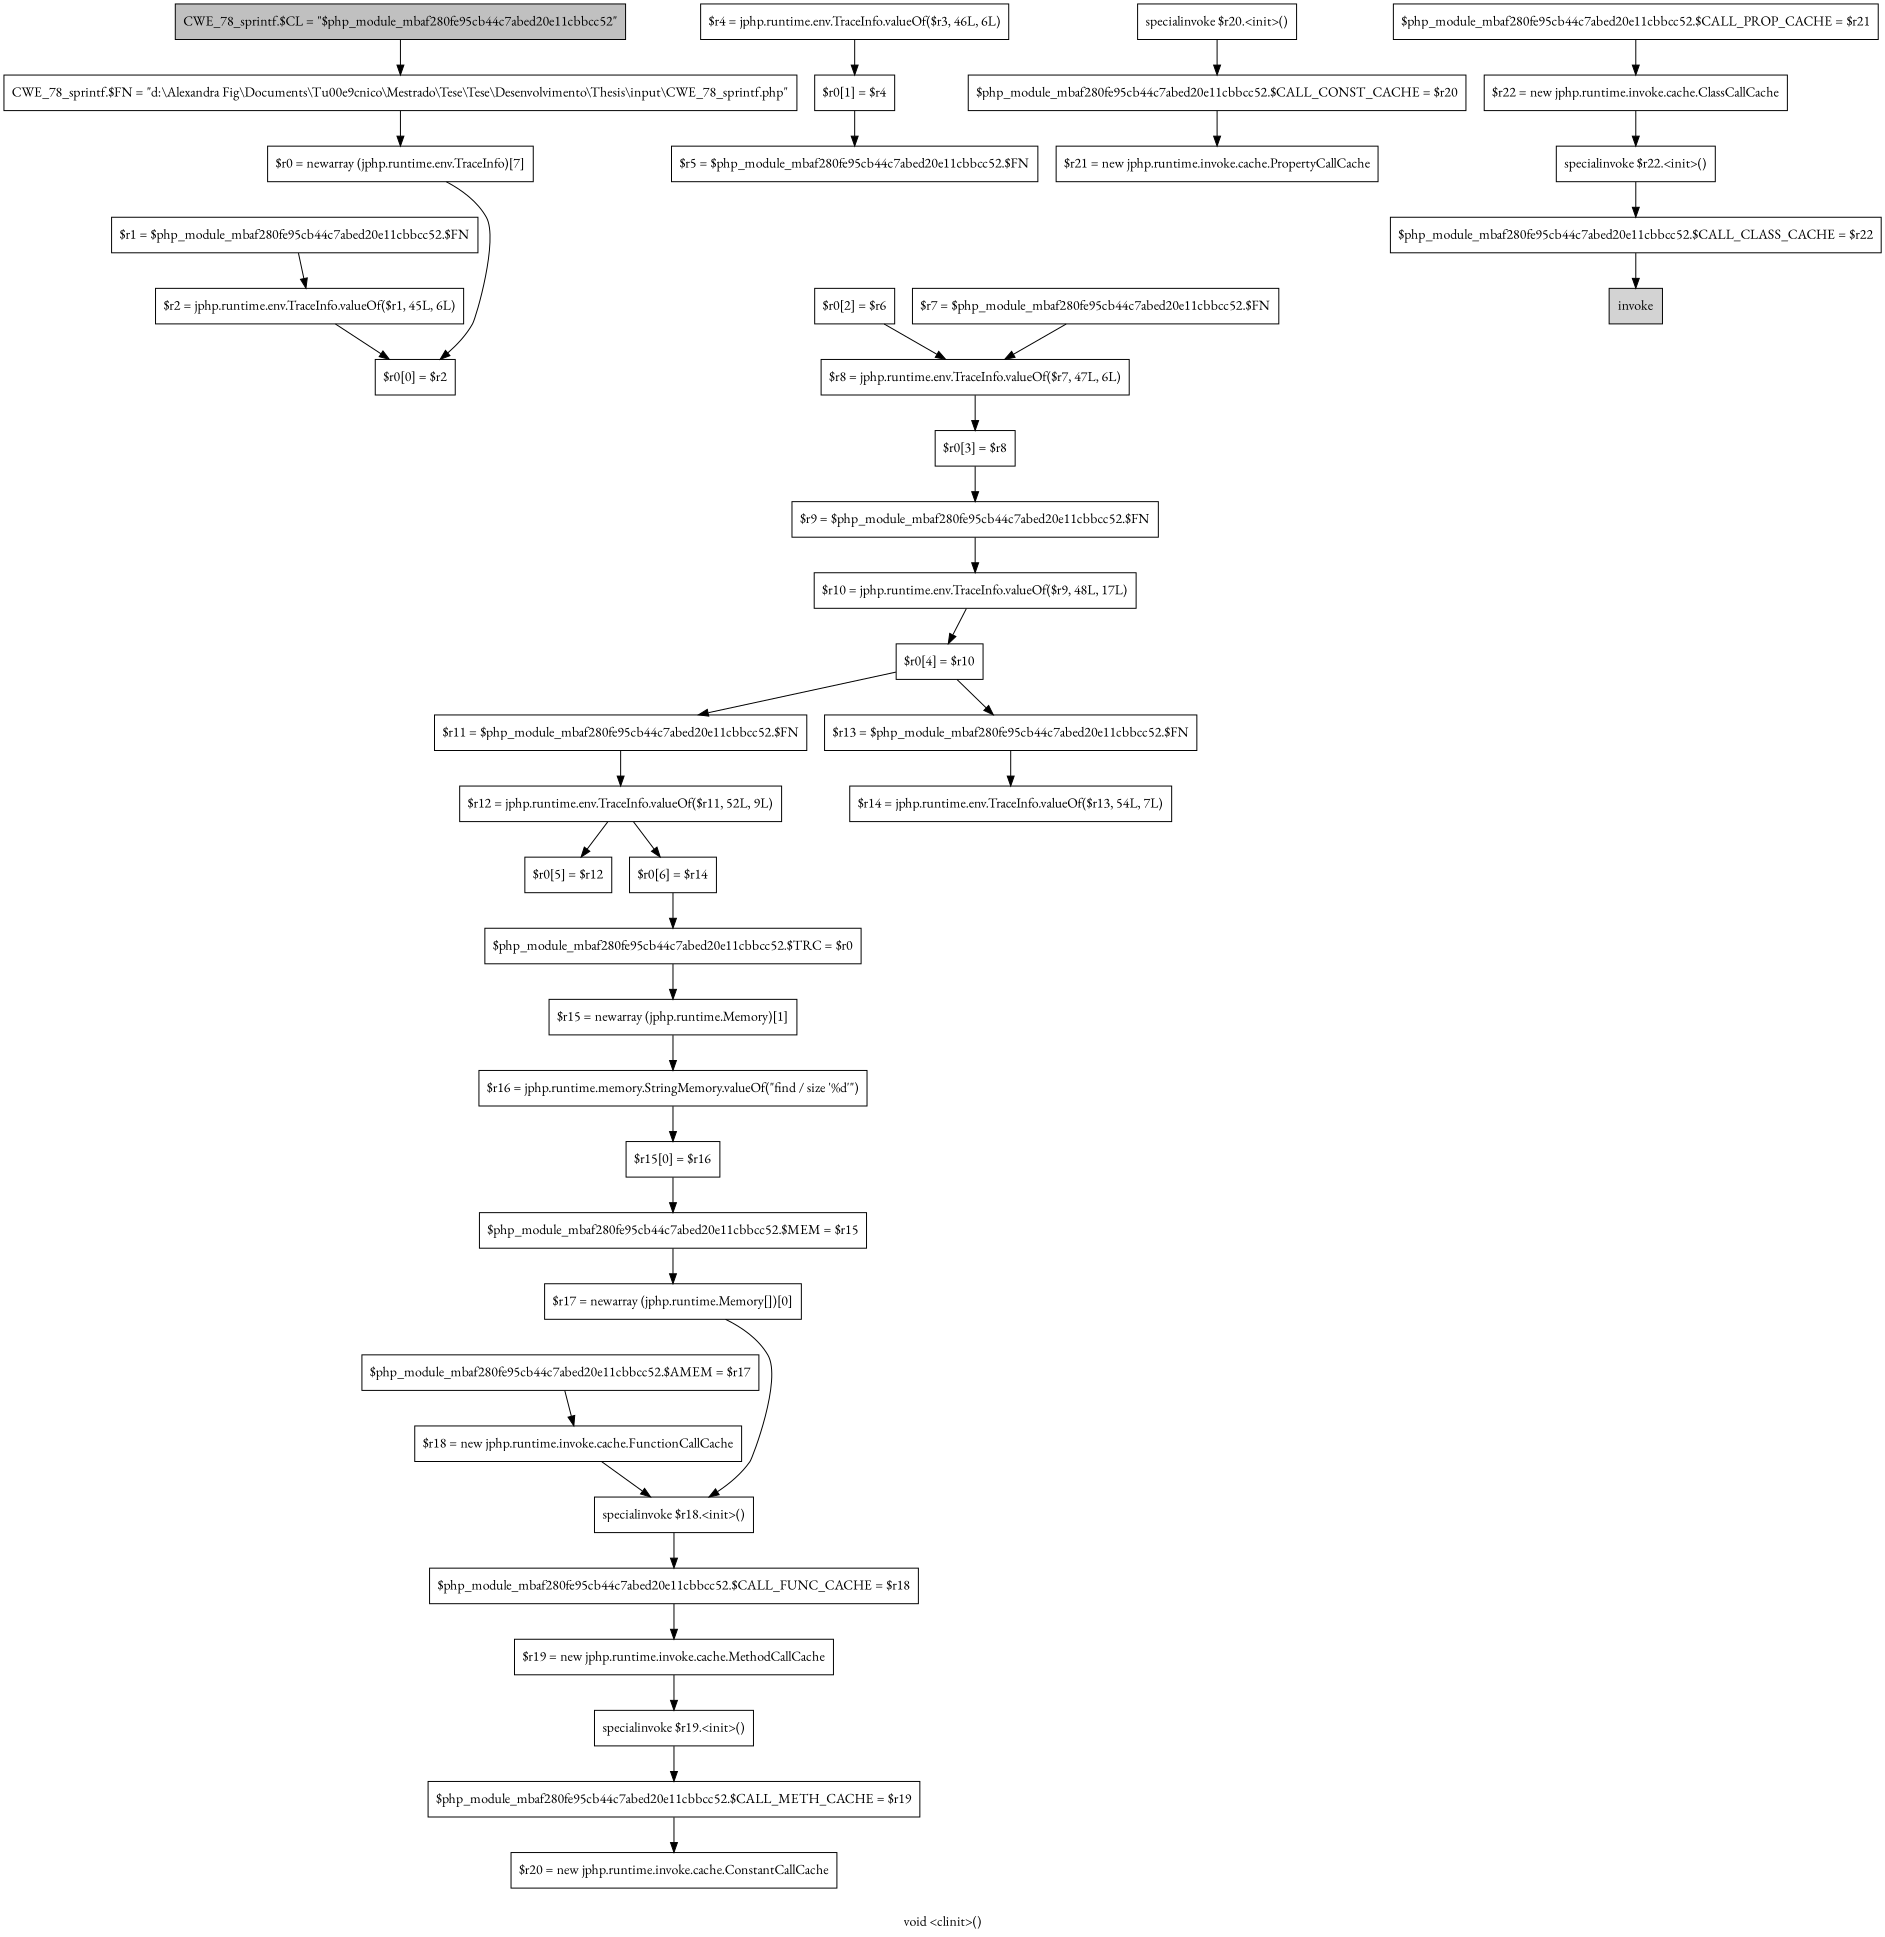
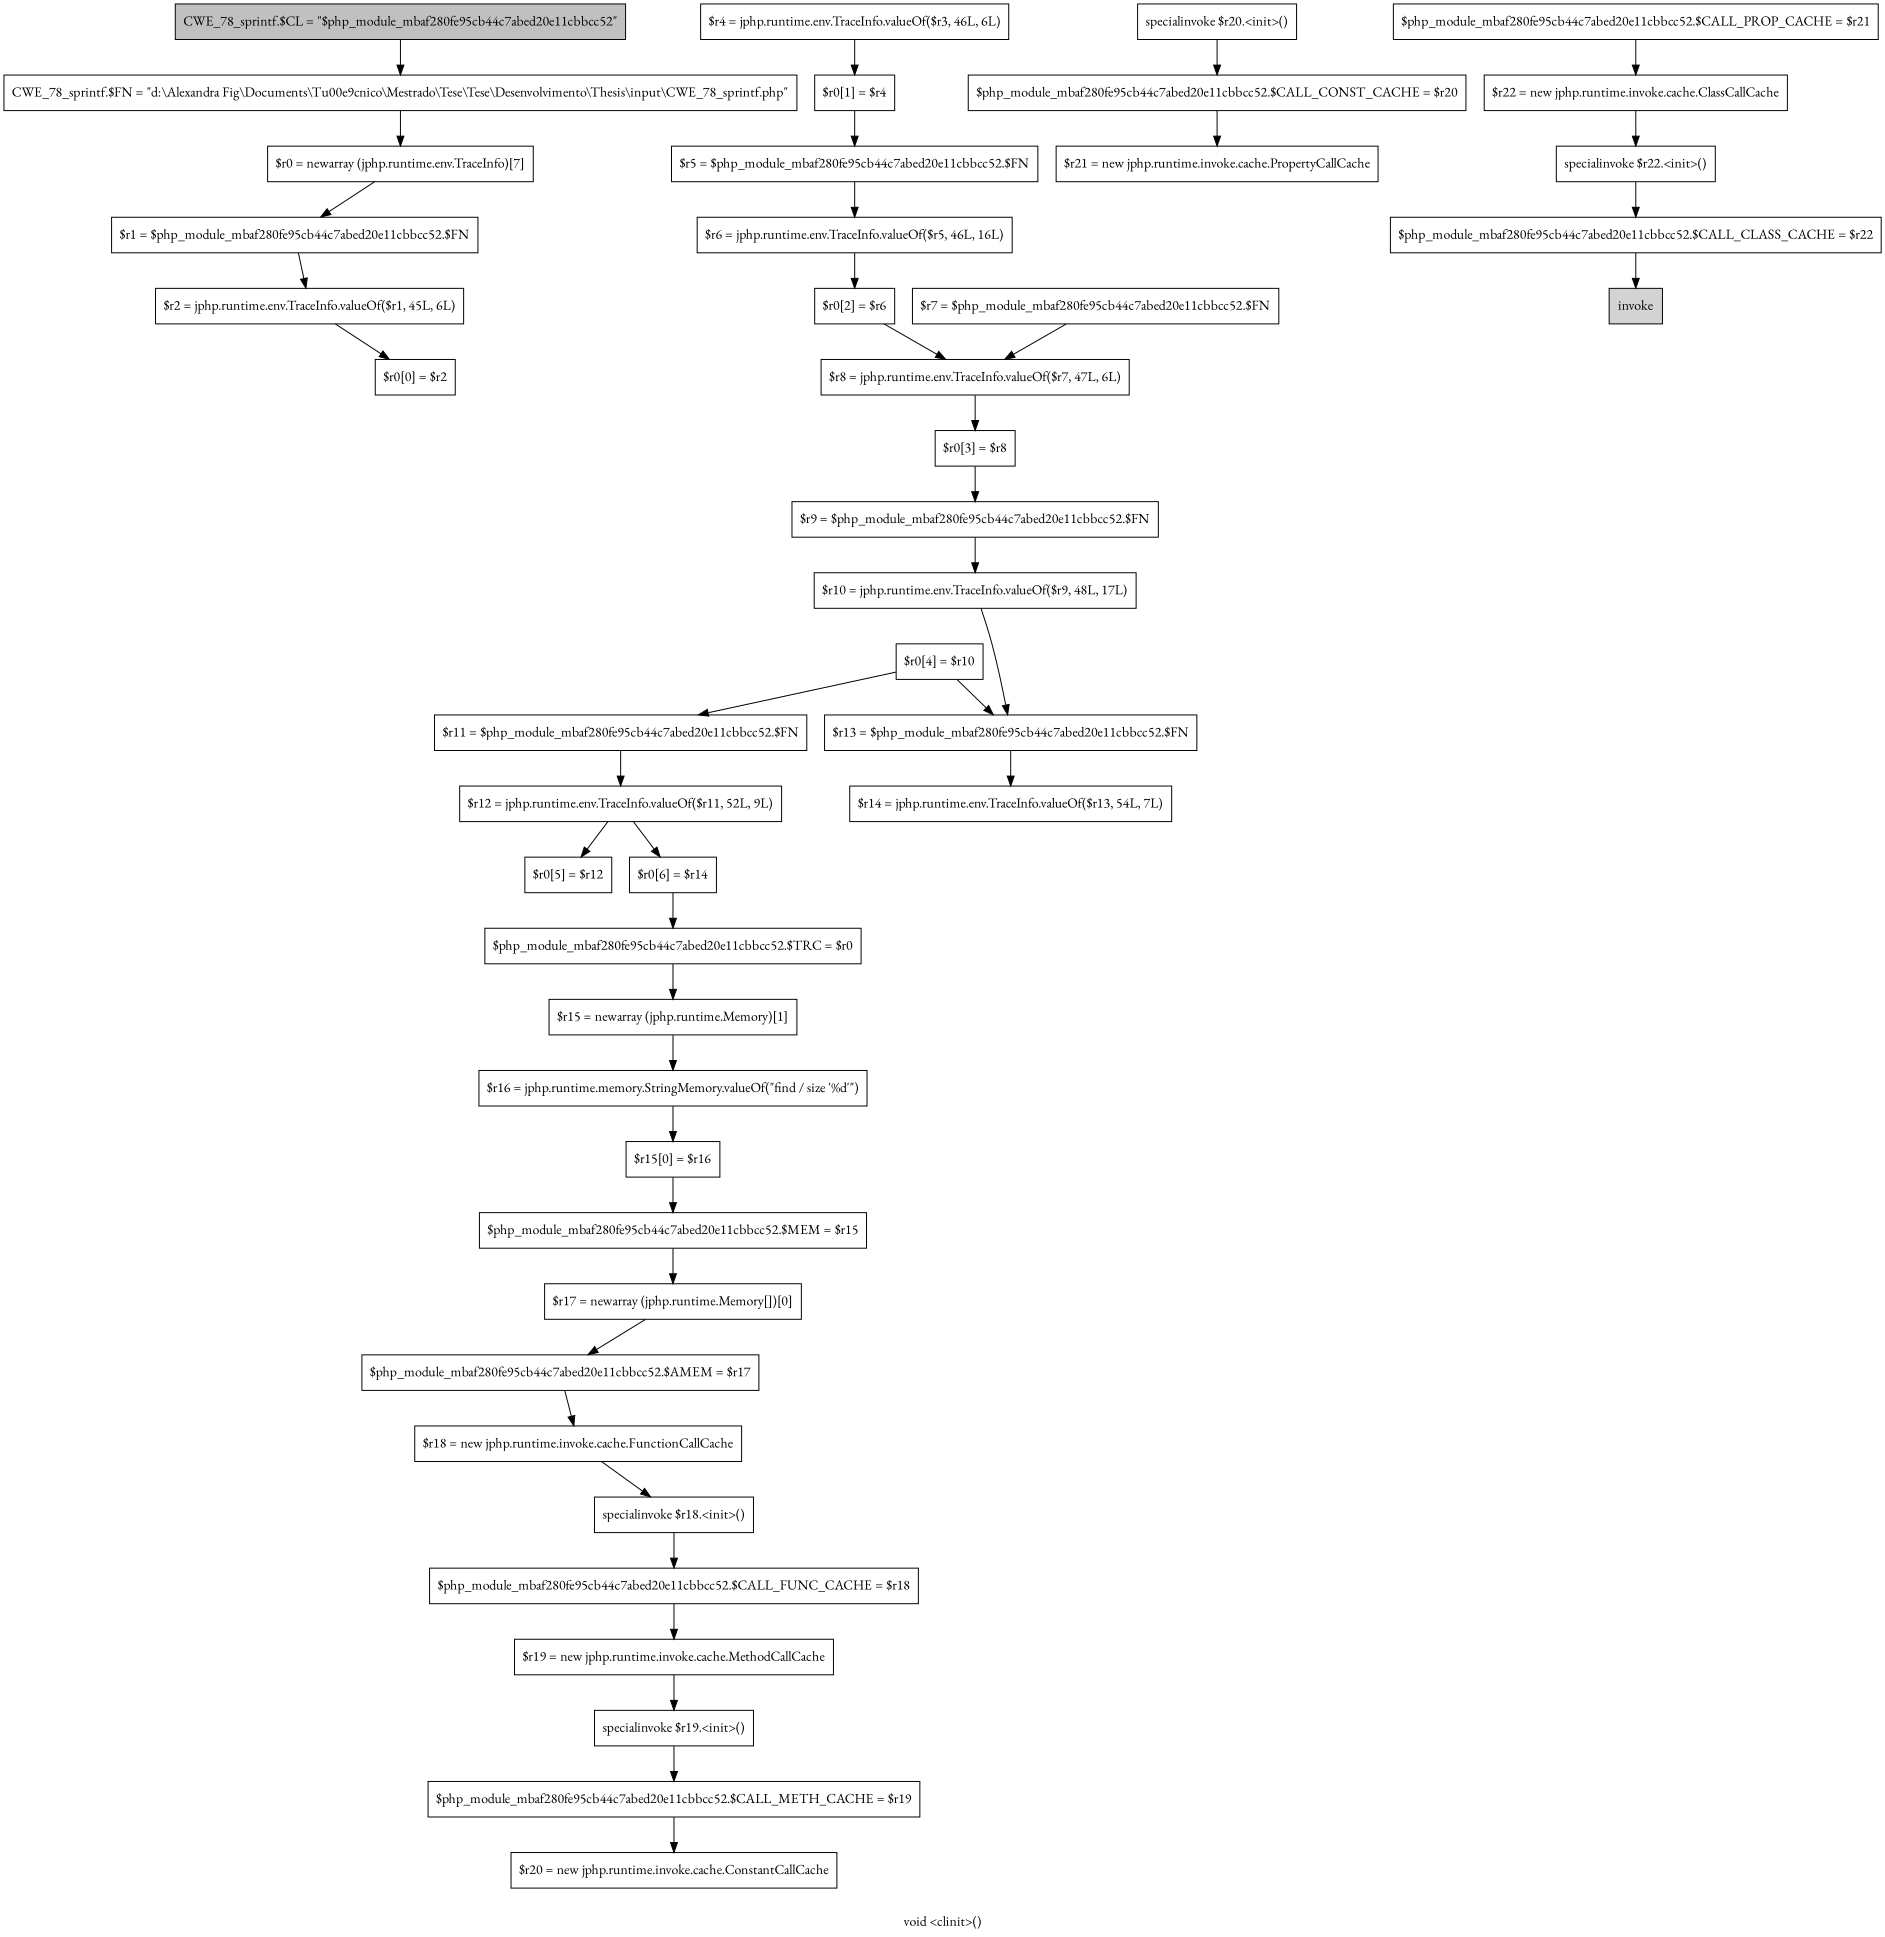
none -> (855, 235)
(488, 263) -> (352, 197)
(960, 622) -> (995, 656)
(768, 1403) -> (621, 1334)
